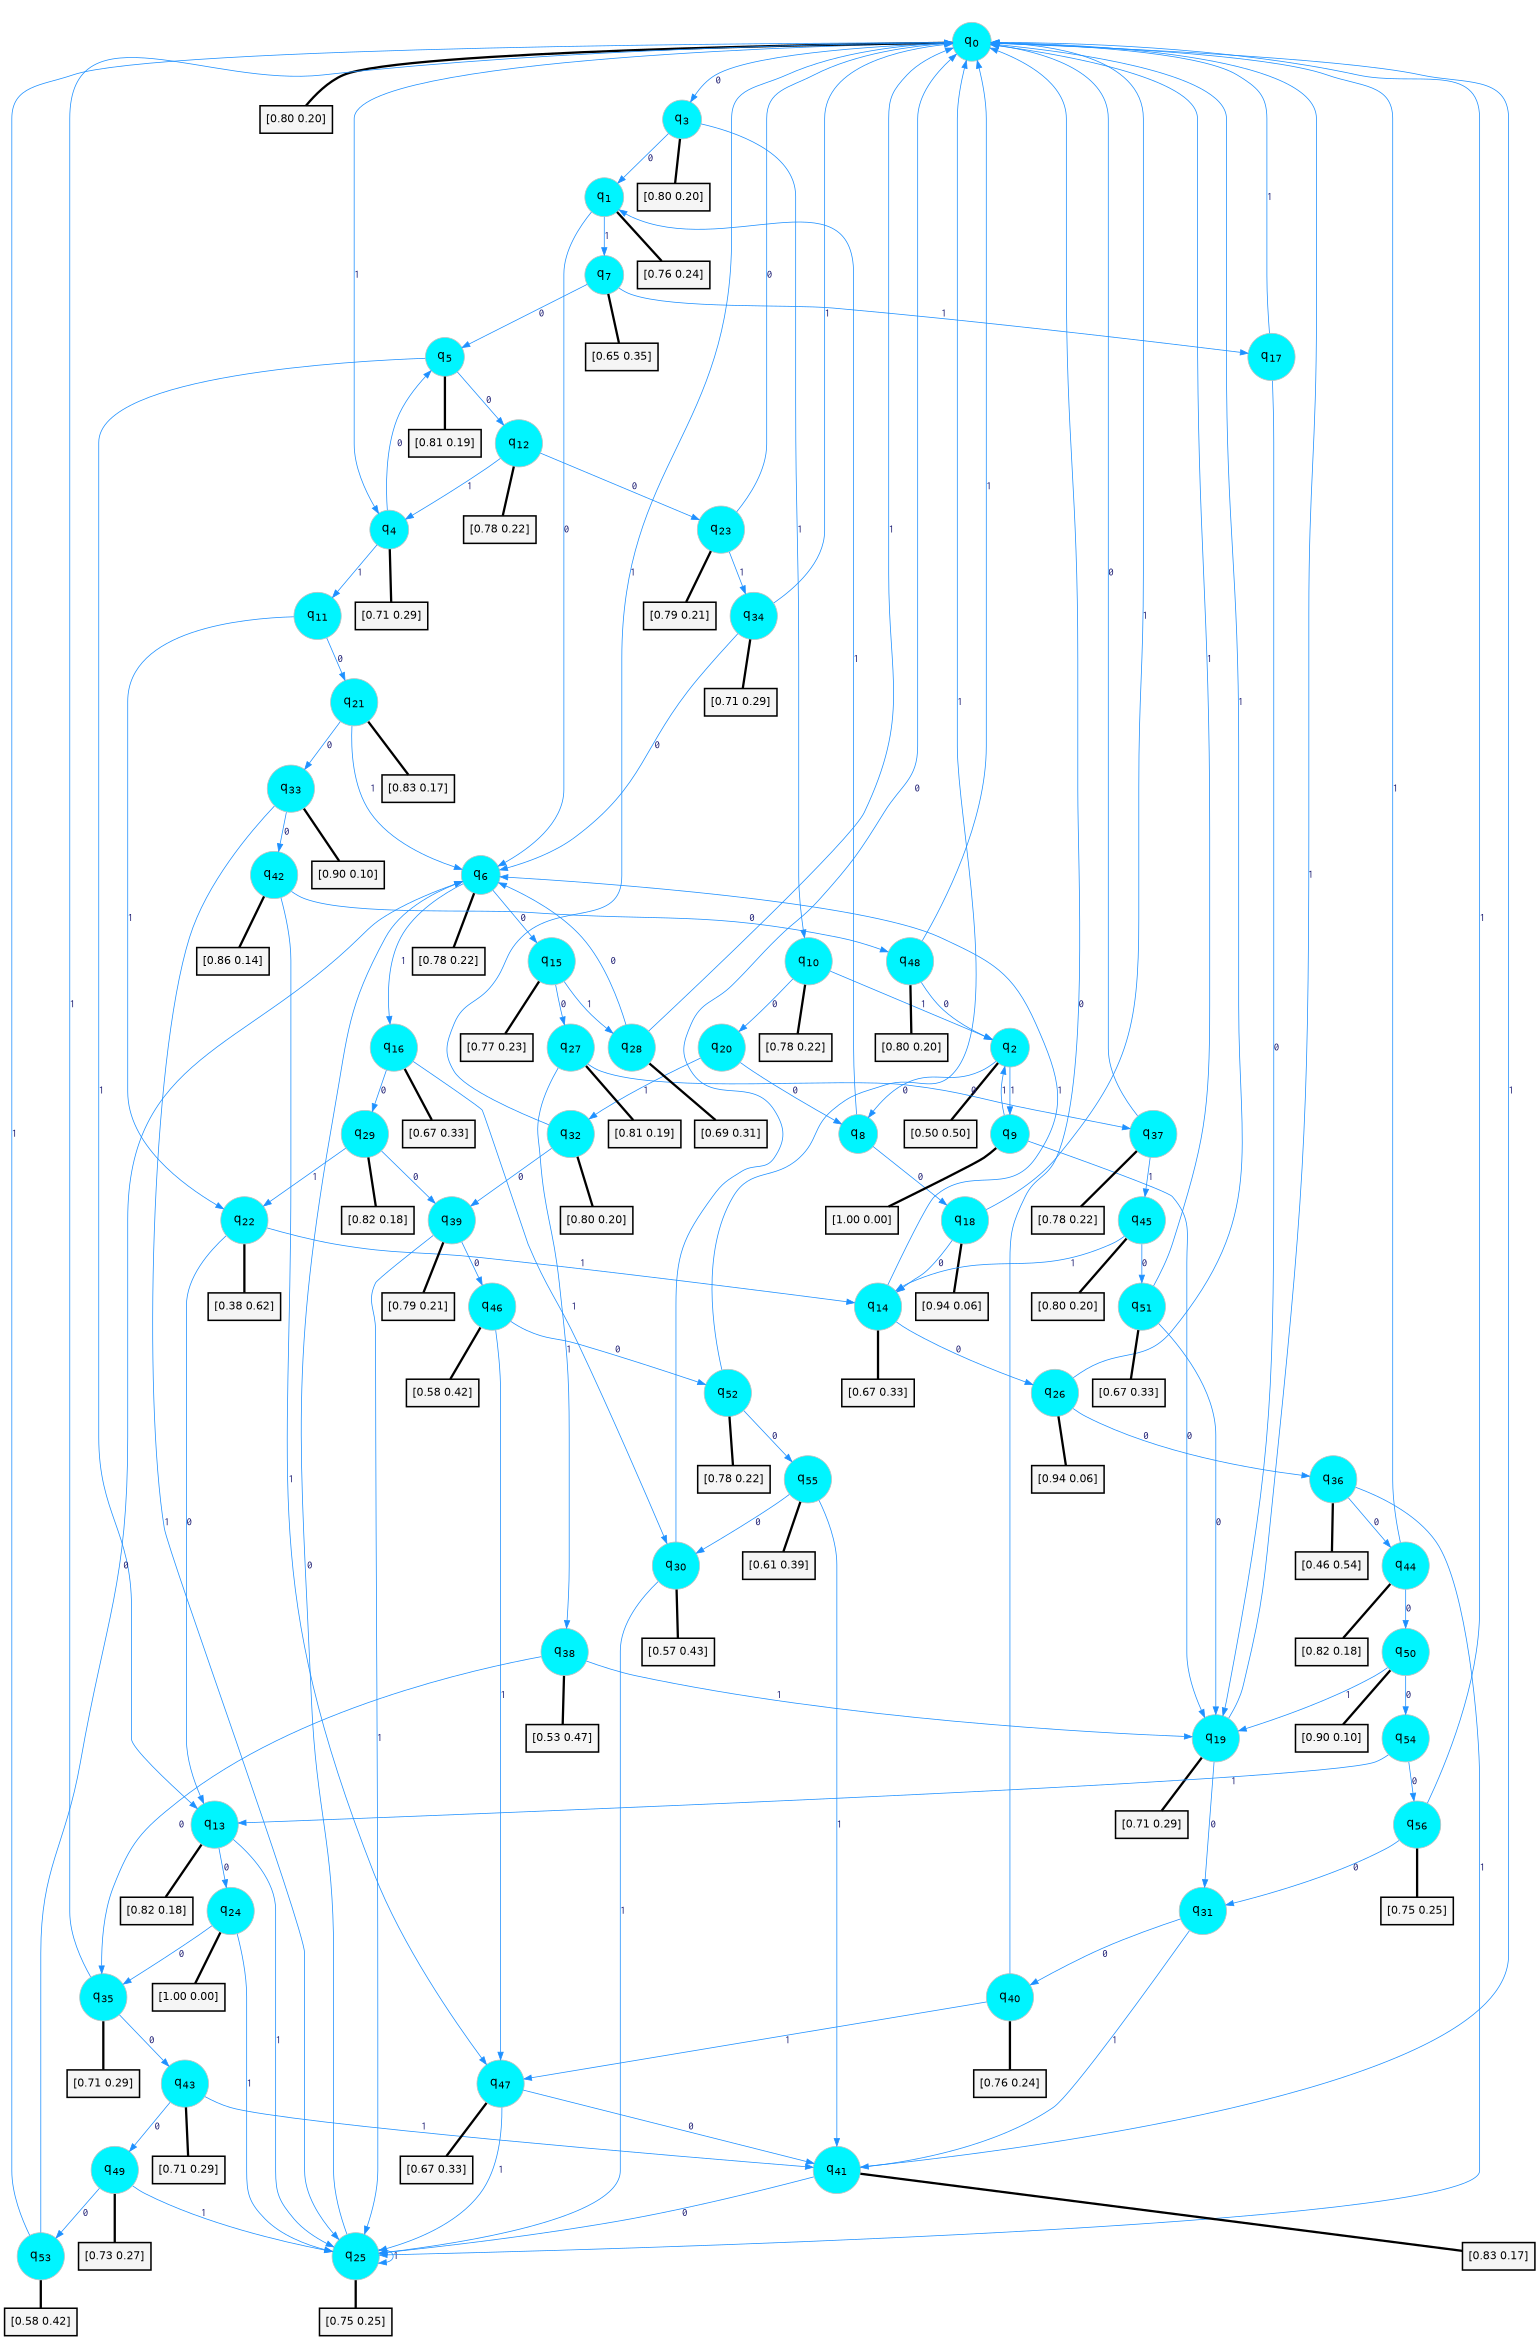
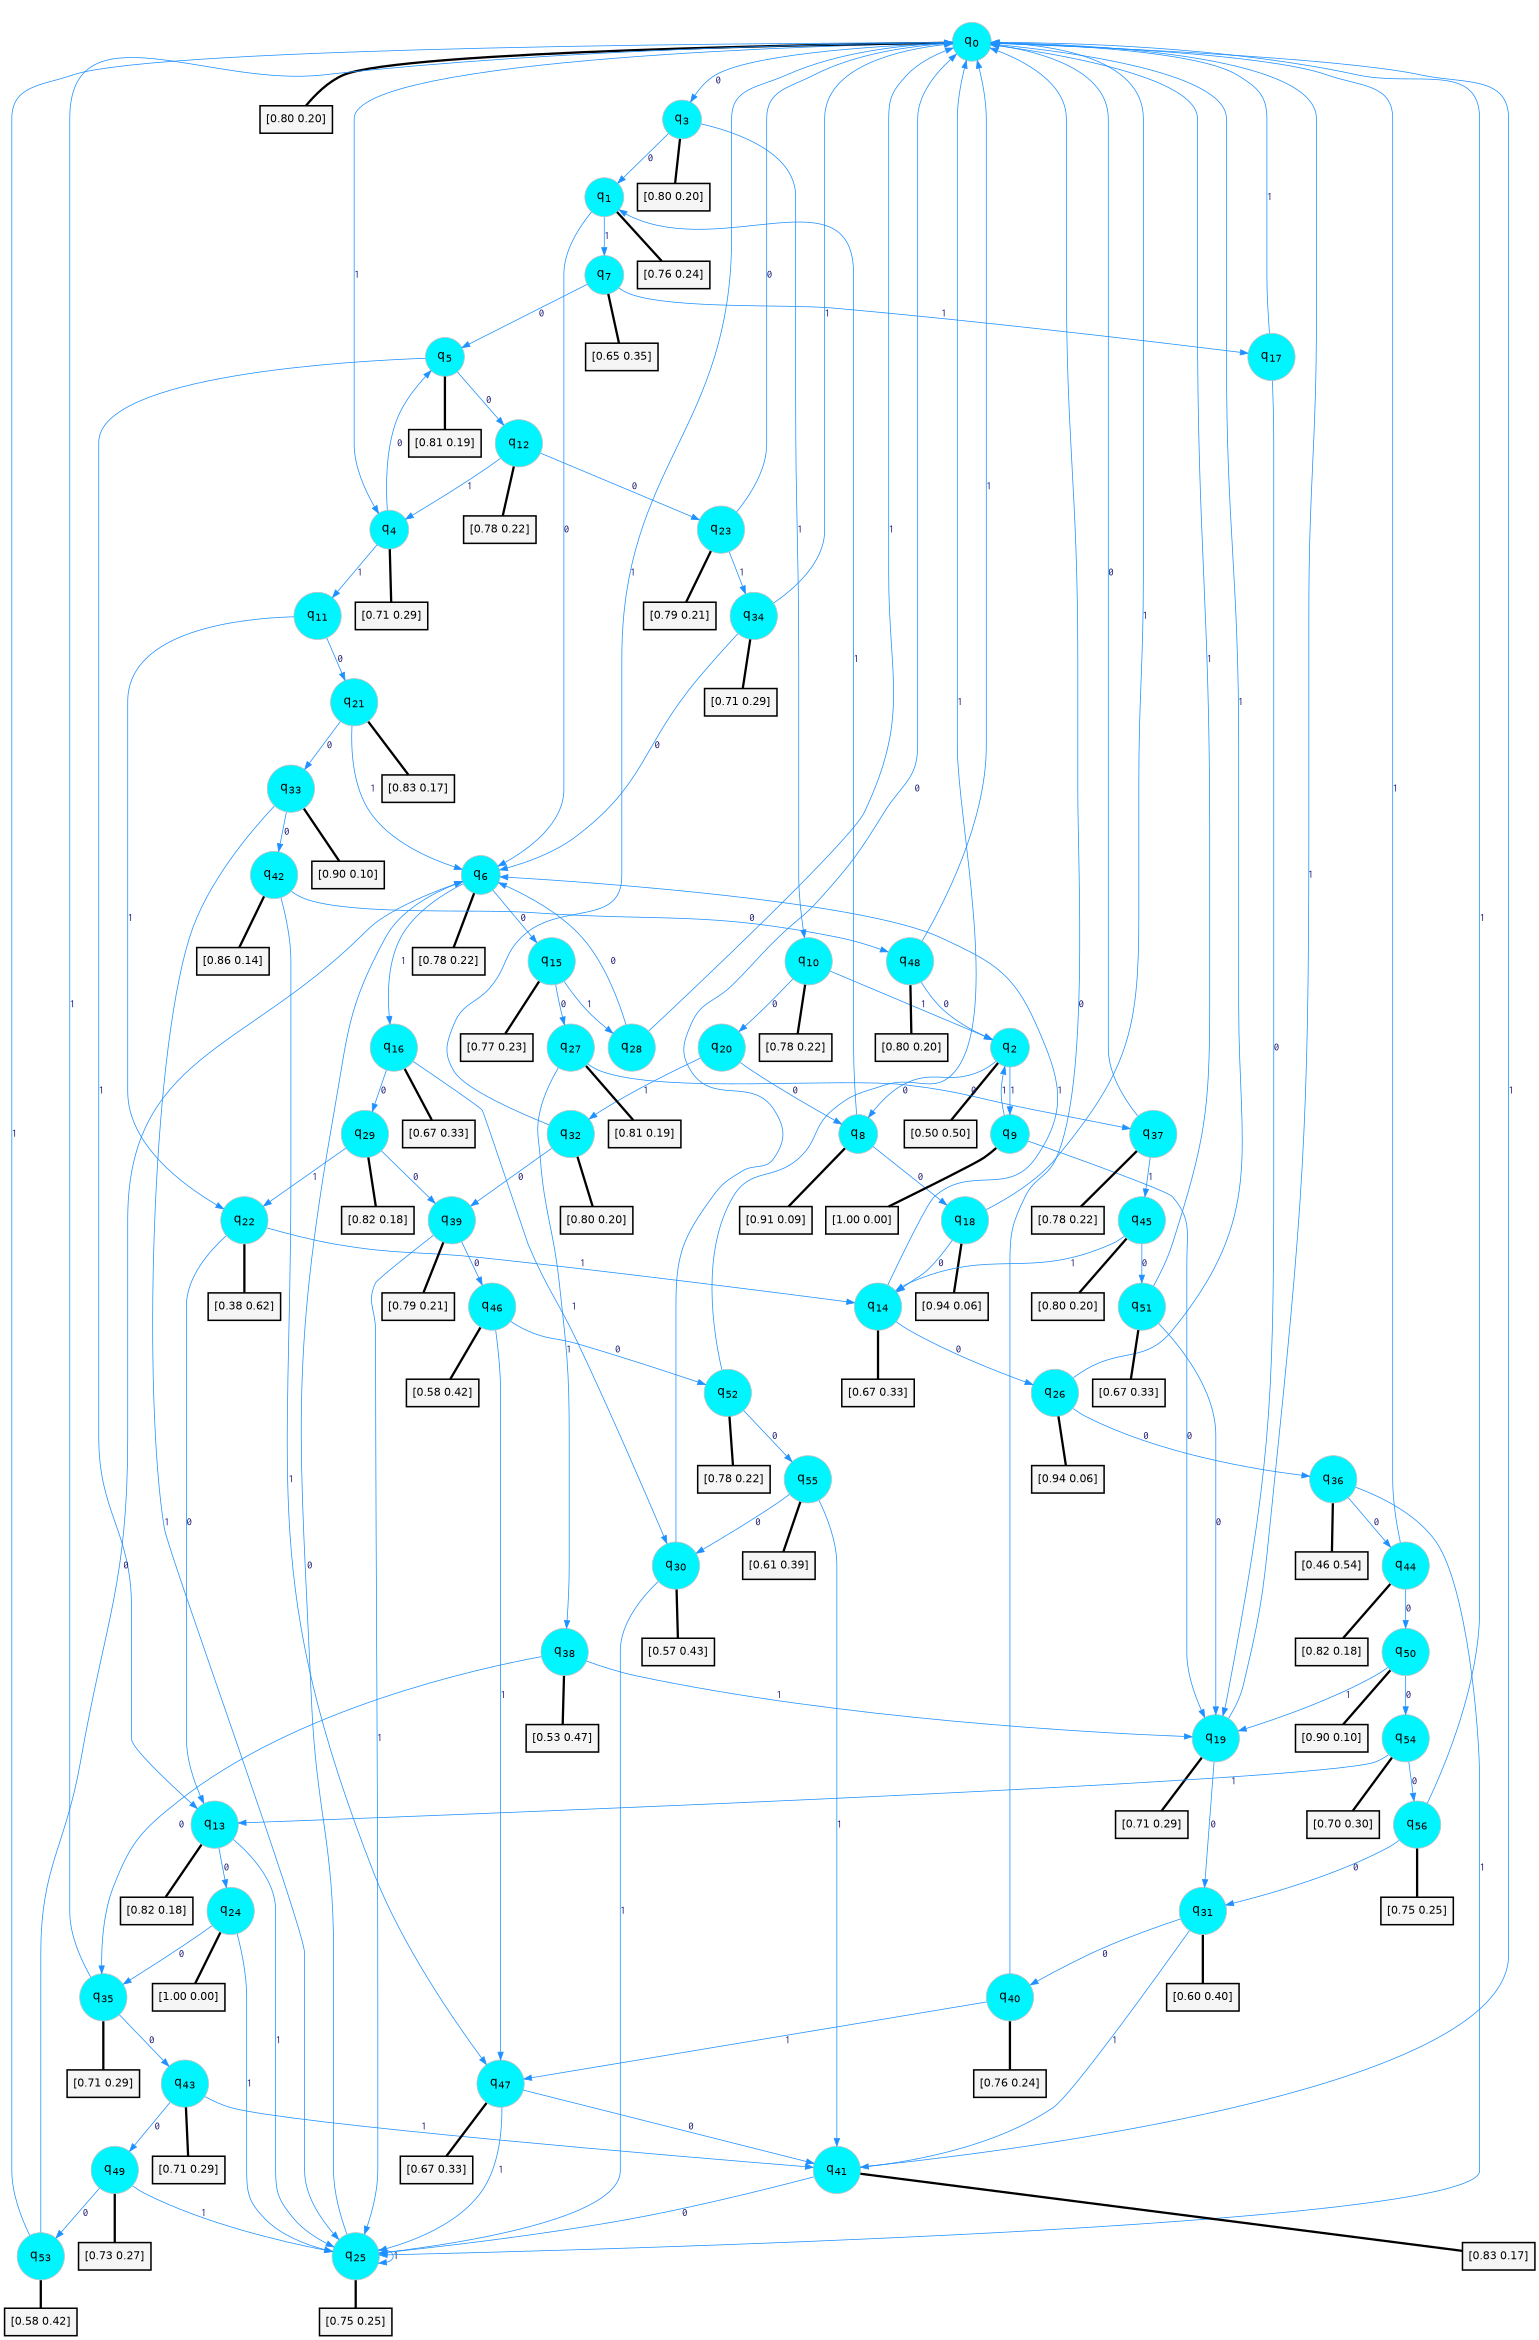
(731, 1134) -> none
none -> (776, 1220)
none -> (1343, 1825)
none -> (1203, 1997)
